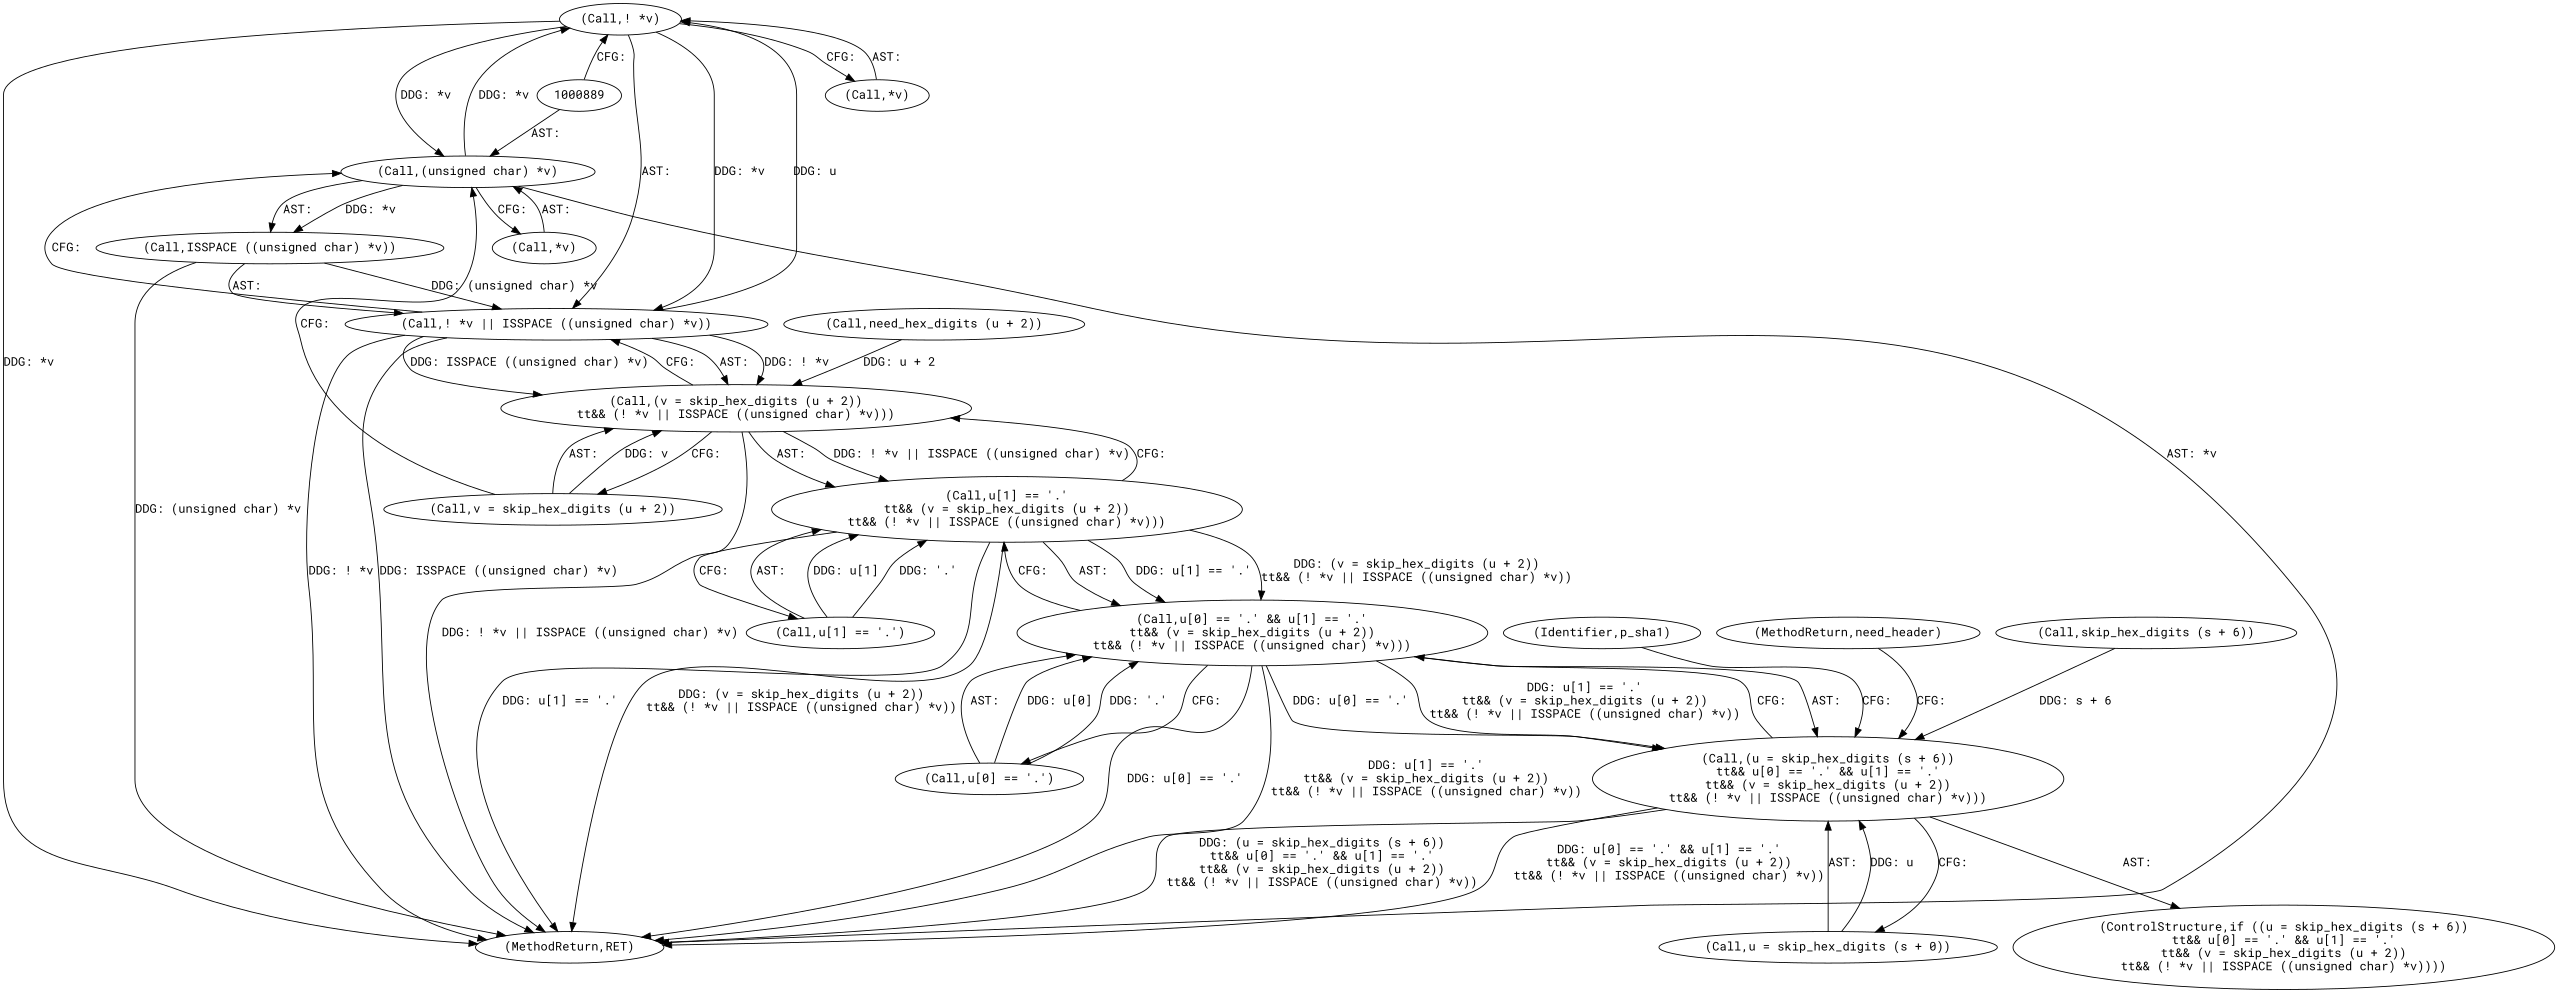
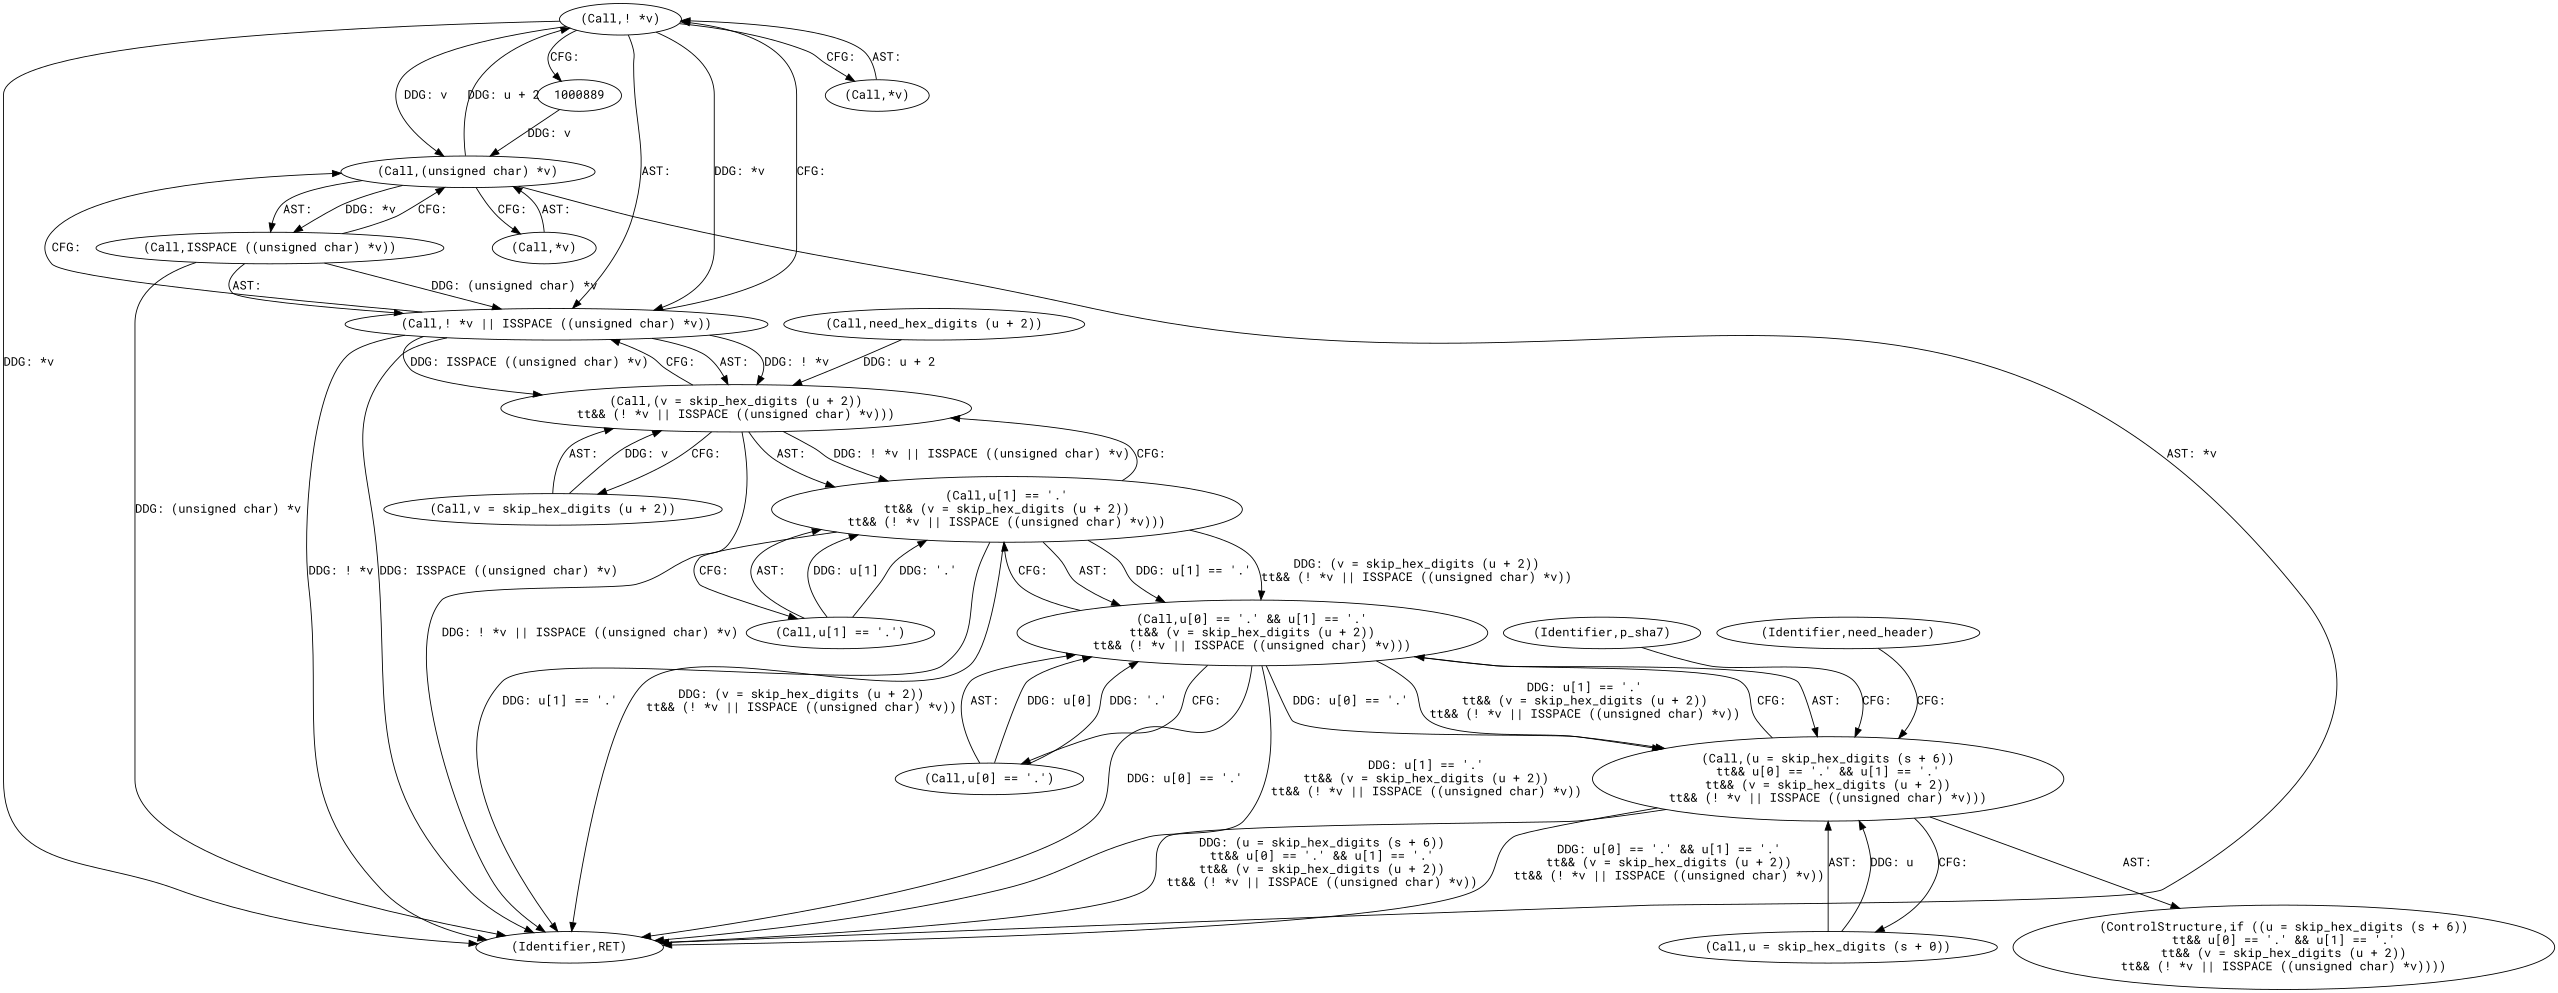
(592, 60) -> (553, 48)
(426, 96) -> (426, 96)
(504, 96) -> (504, 96)
(549, 134) -> (549, 134)
(815, 172) -> (815, 172)
(296, 324) -> (392, 218)
(1602, 633) -> (1602, 633)
(1848, 633) -> (1848, 633)
(2146, 633) -> none
(570, 947) -> (570, 947)
